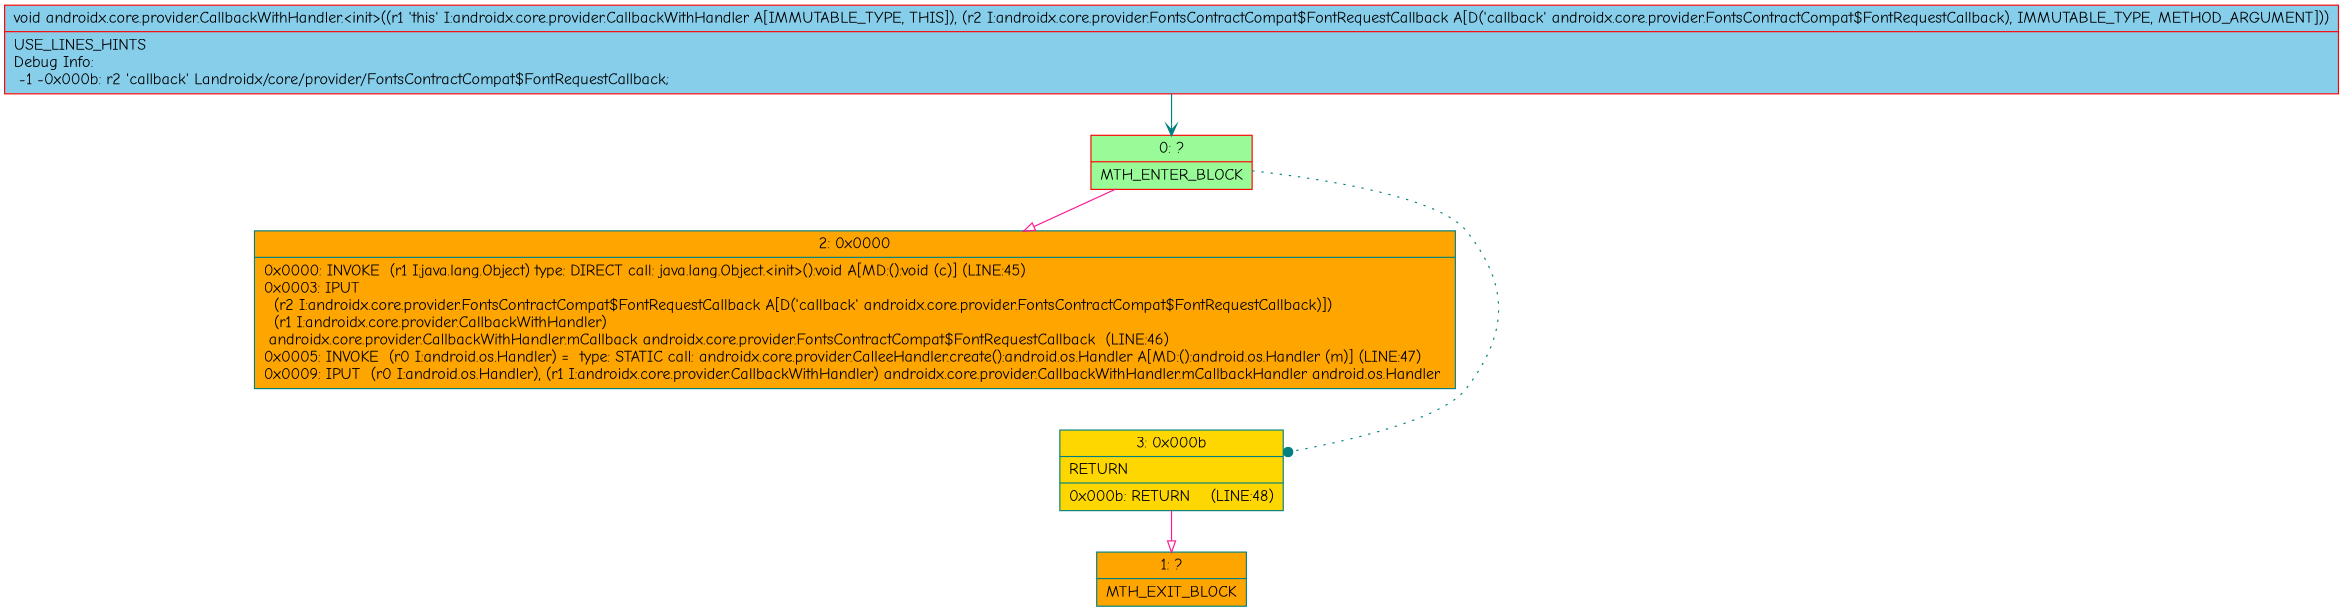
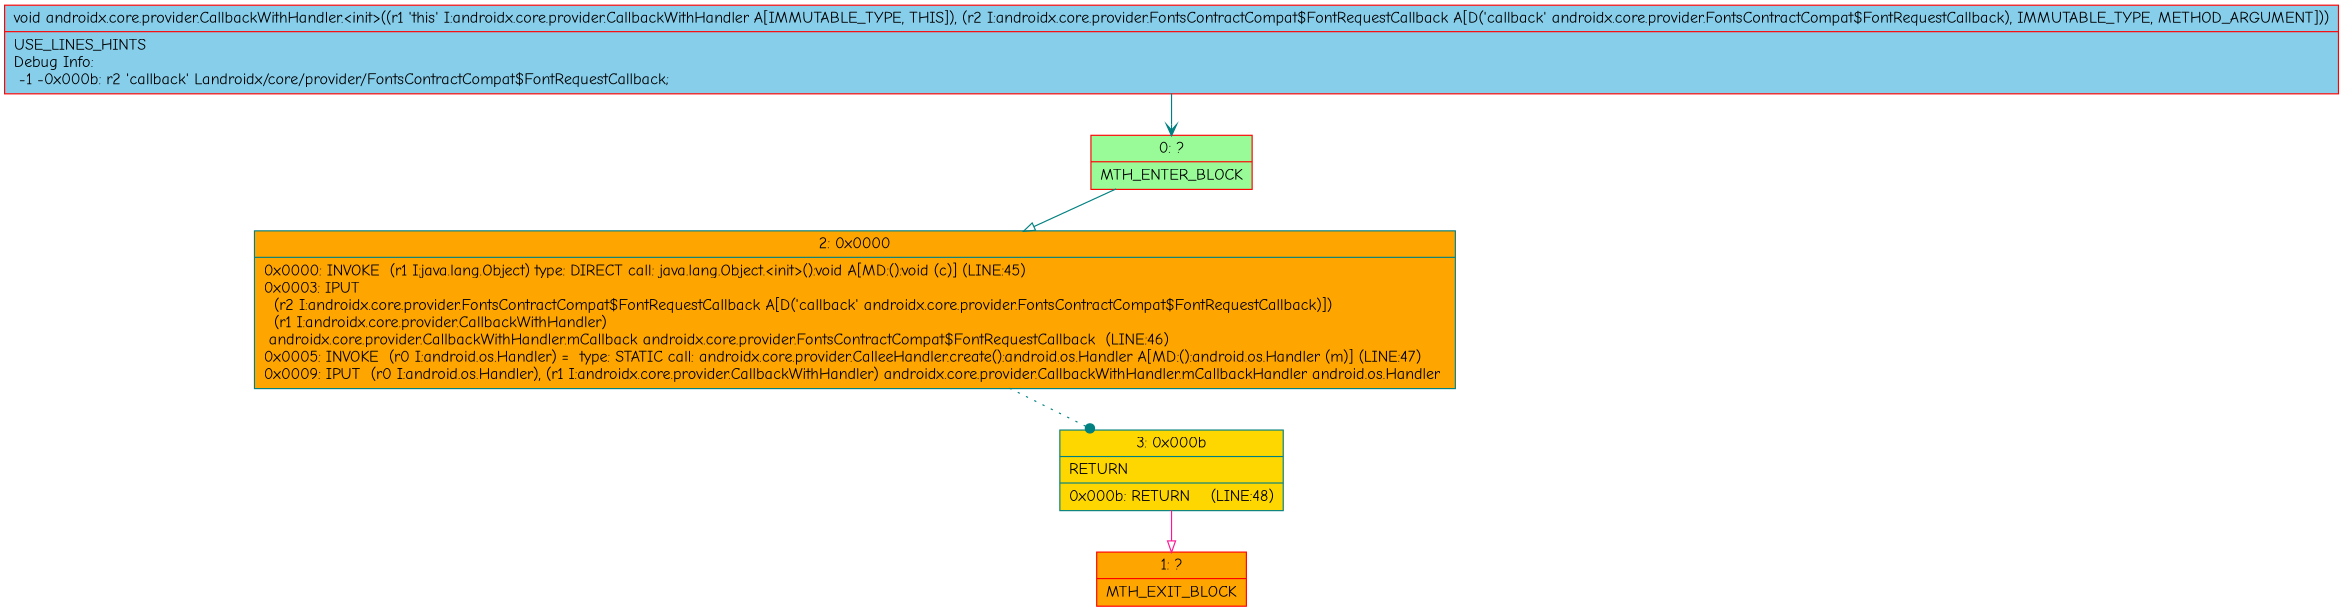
(1075, 208) -> (1075, 208)
(1497, 291) -> (1048, 407)
(1172, 579) -> (1172, 579)
